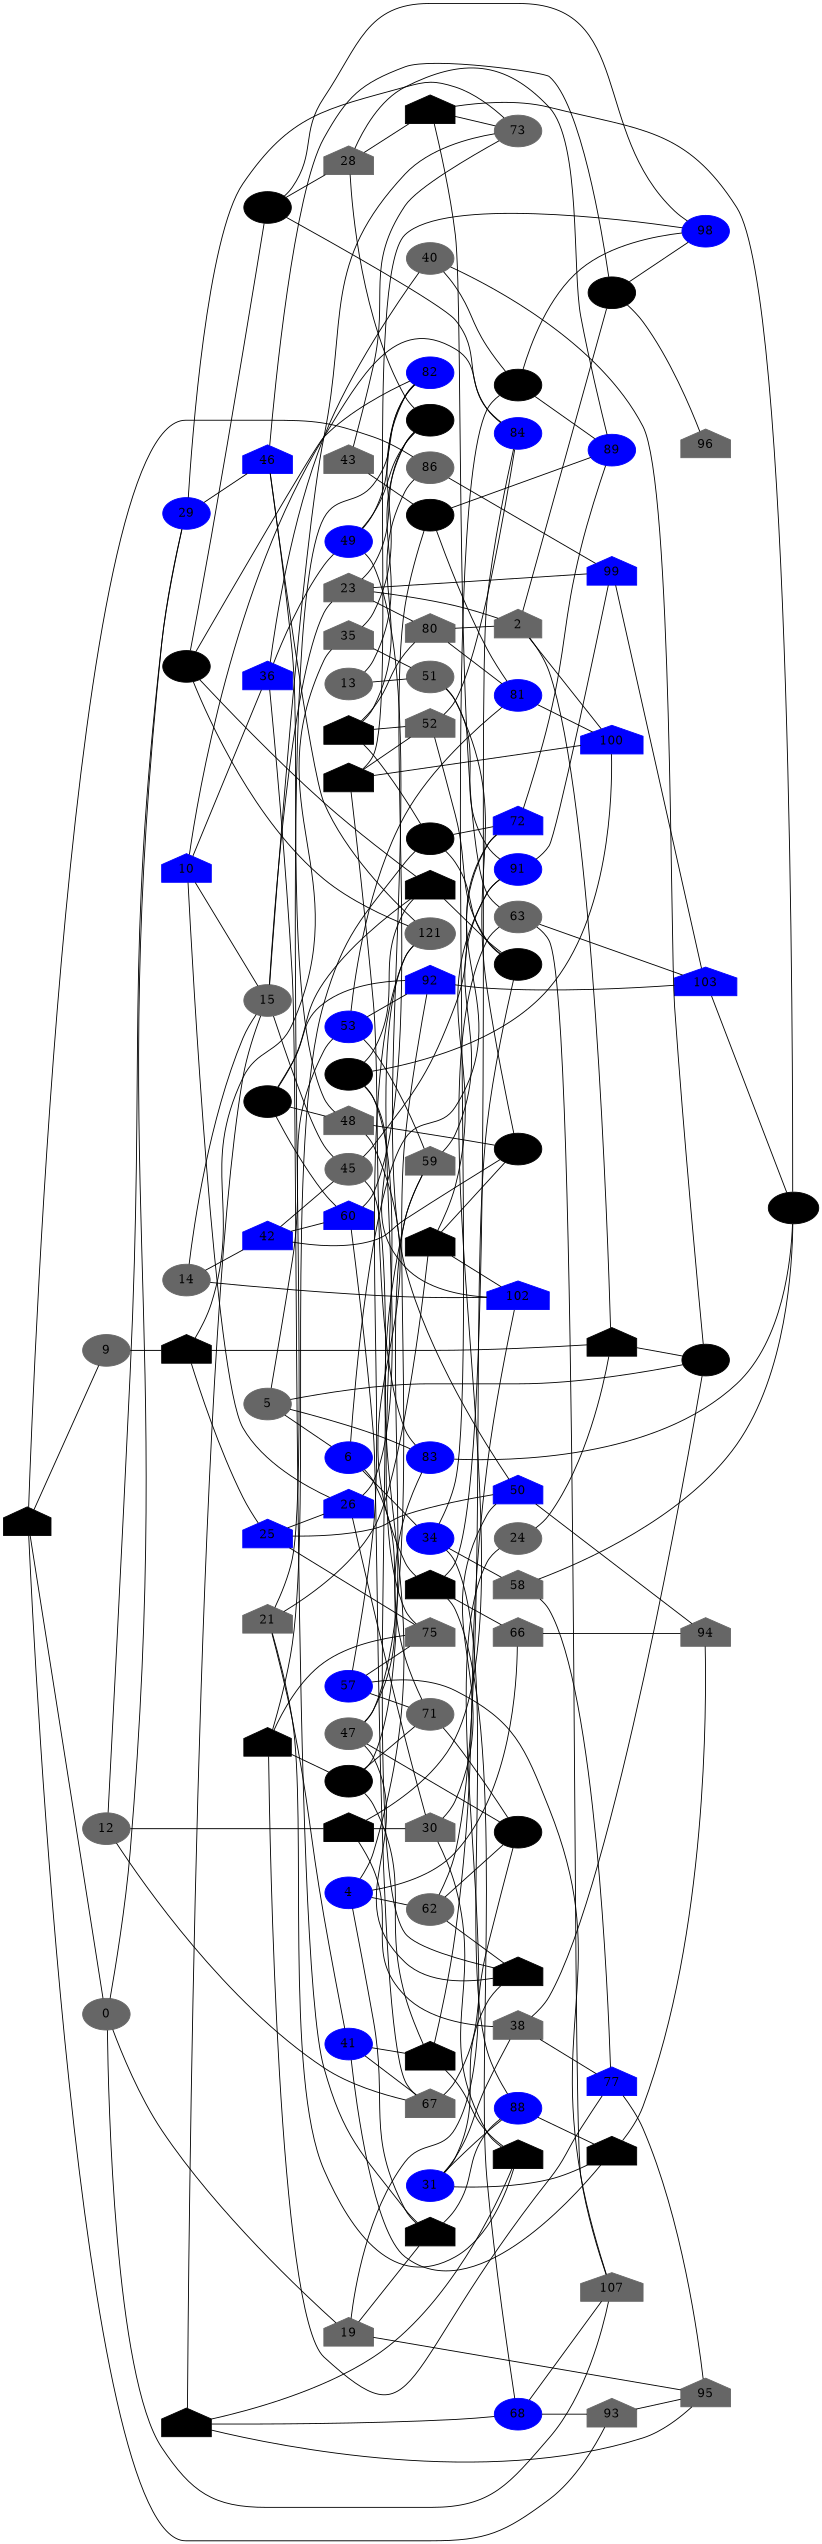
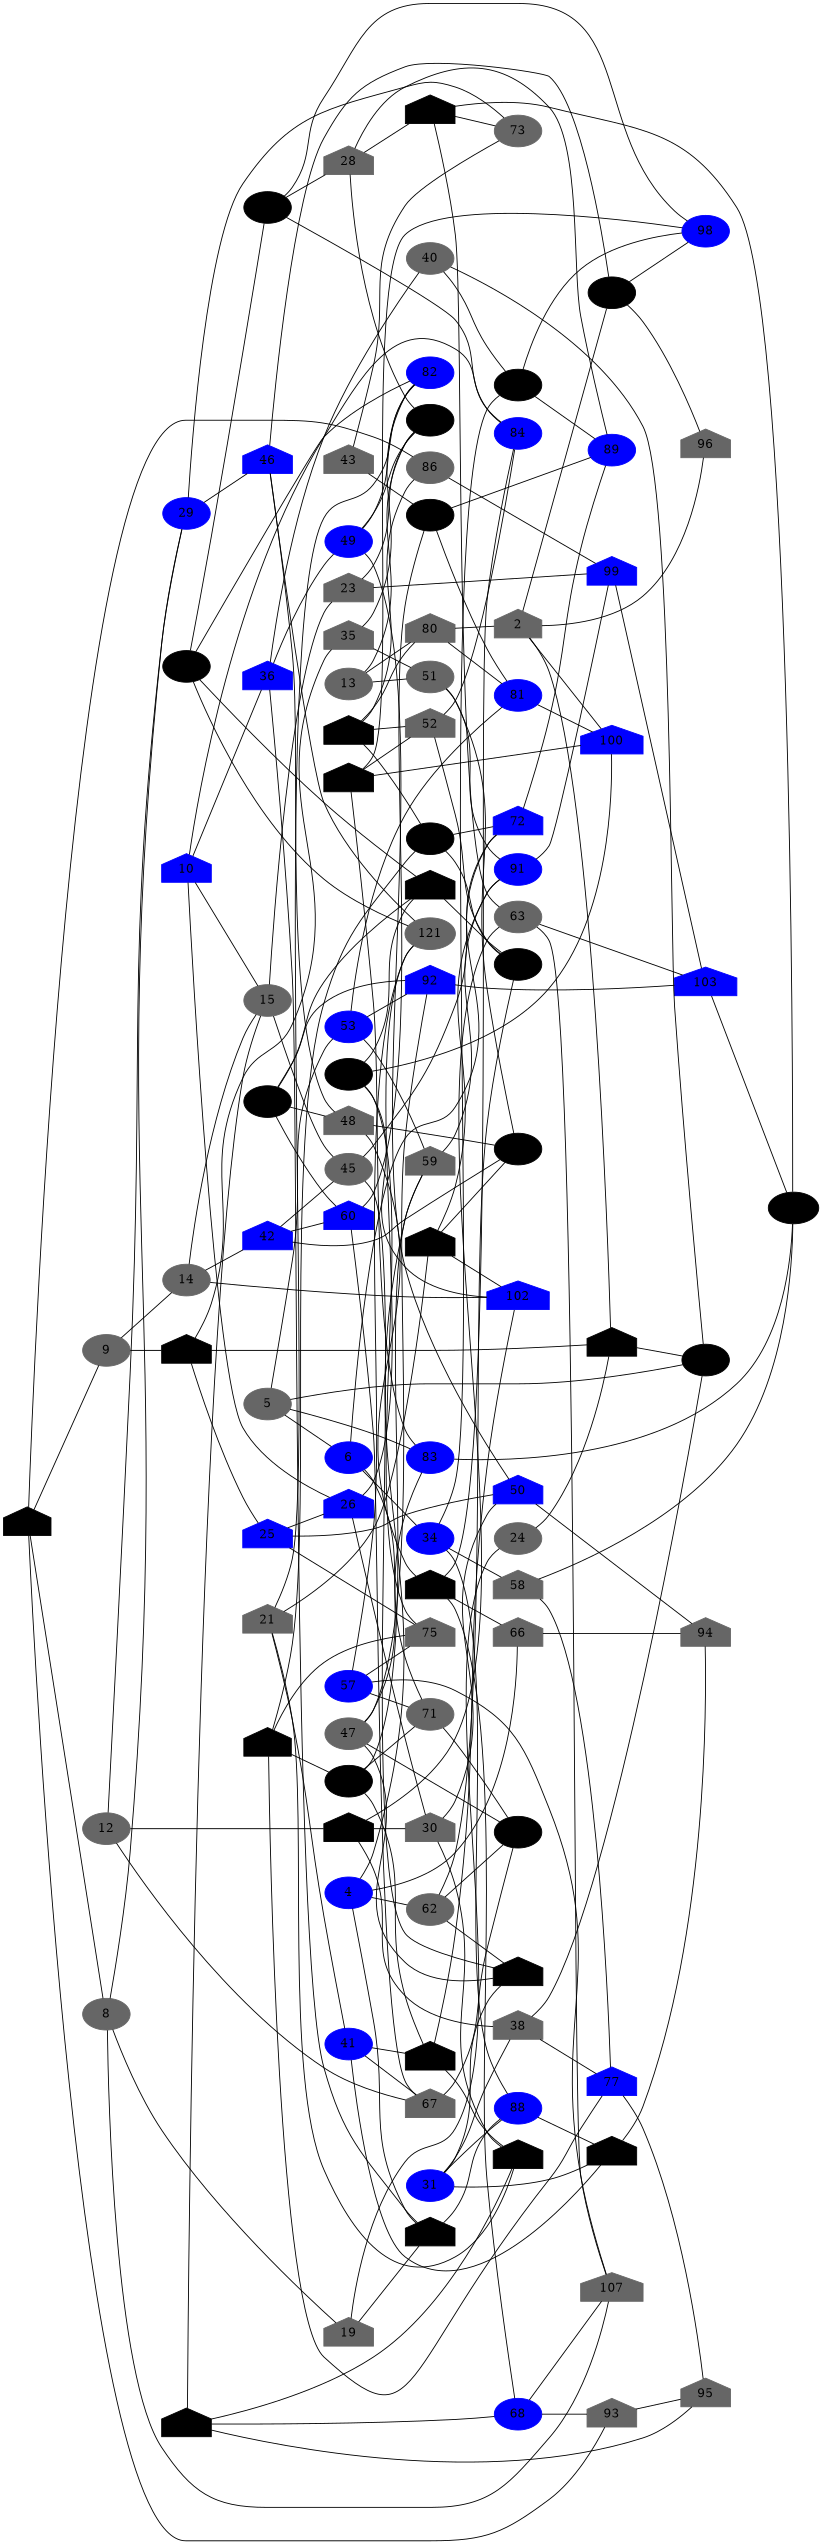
(312, 521) -> none
(437, 602) -> (655, 584)
(396, 613) -> (388, 658)
none -> (149, 1313)
(106, 2014) -> (106, 2014)
(527, 2364) -> none
